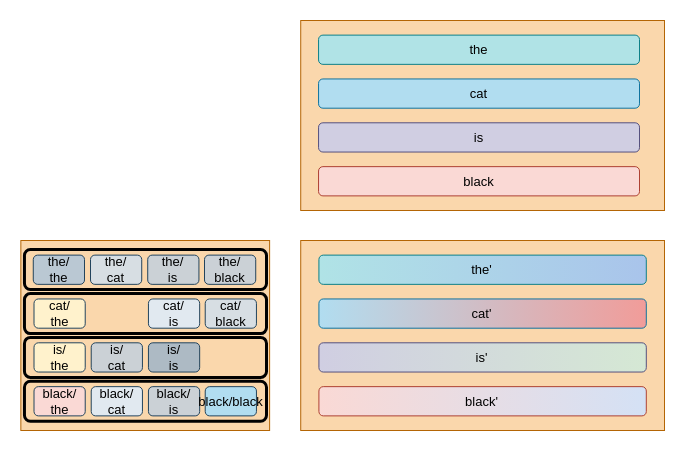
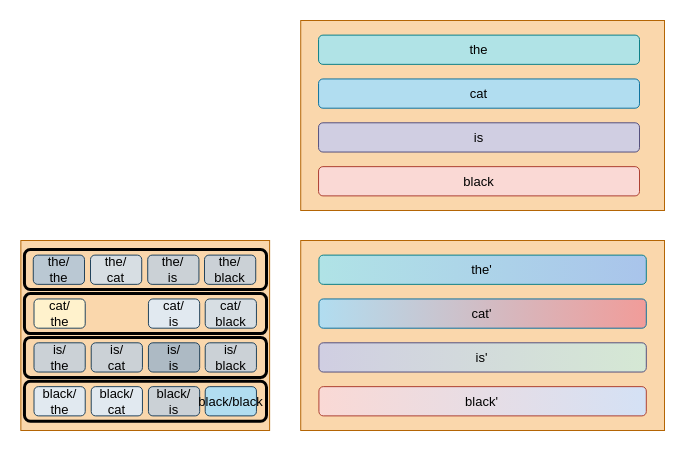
(60, 357) -> (60, 357)
none -> (231, 357)
(60, 401) -> (60, 401)
